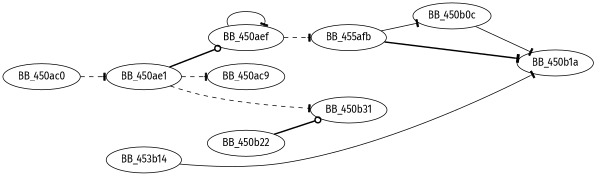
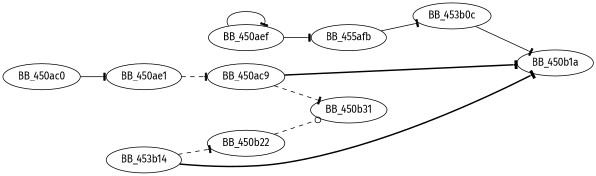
(452, 16) -> (452, 16)
(296, 38) -> (296, 38)
(450, 50) -> (399, 70)
(192, 58) -> none
(91, 77) -> (91, 77)
(238, 101) -> (296, 93)
(295, 128) -> (295, 128)
(361, 145) -> (361, 145)
none -> (193, 152)
